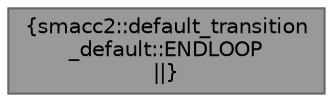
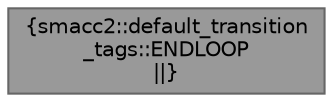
(166, 51) -> (166, 51)
